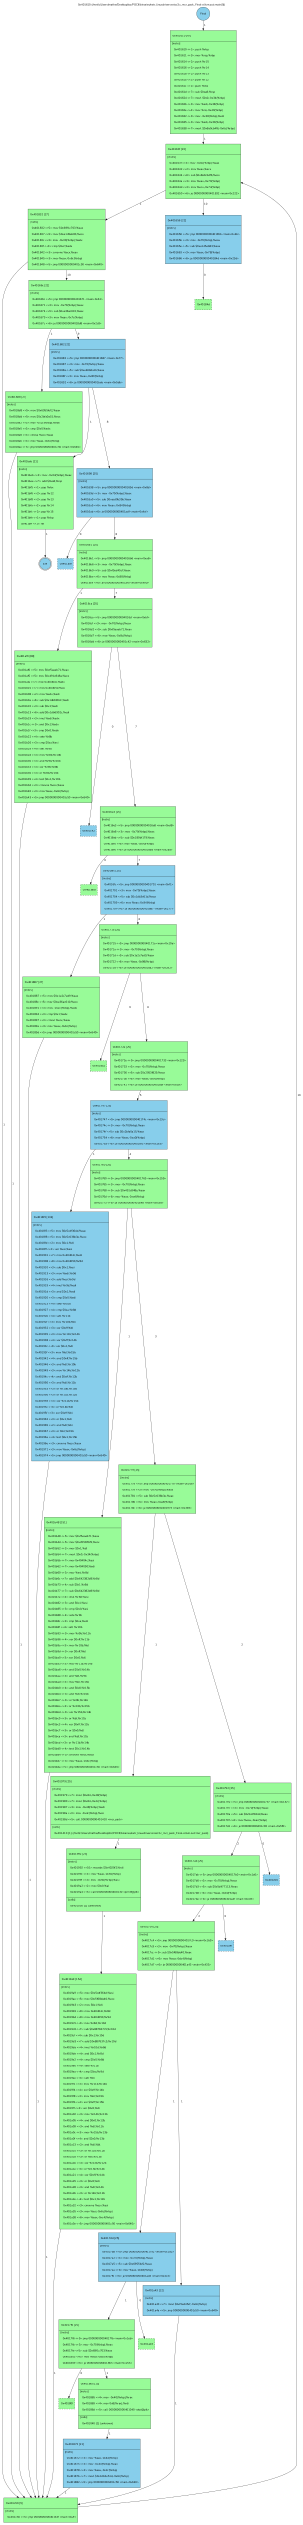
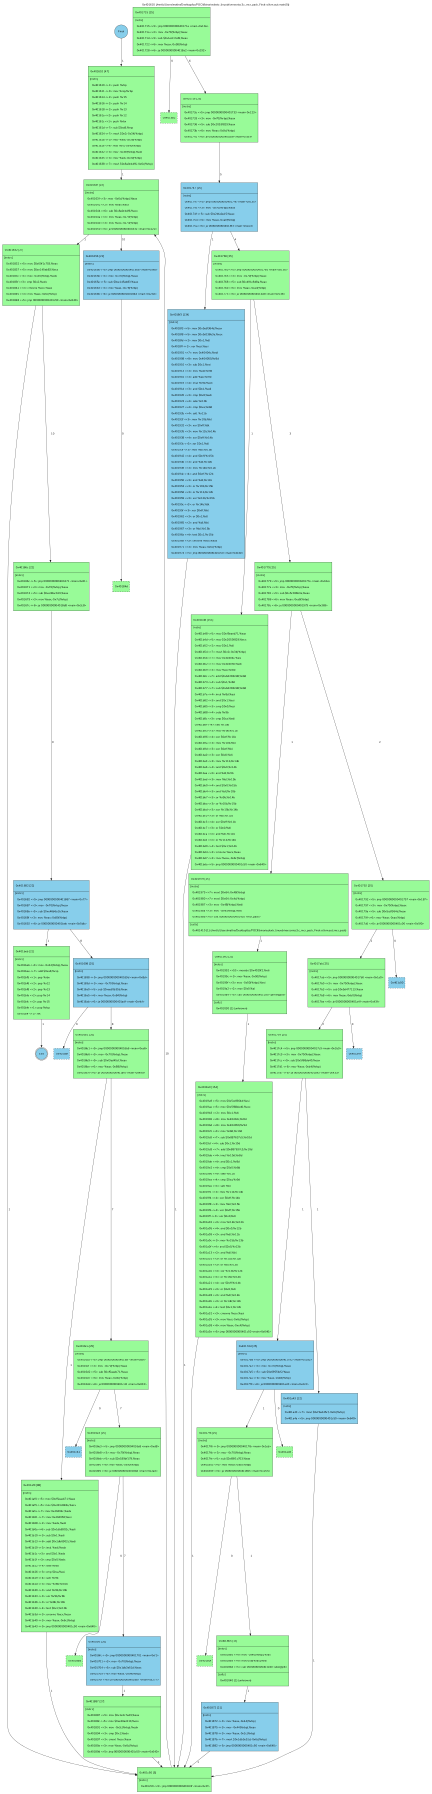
(44, 422) -> none
(138, 918) -> none
